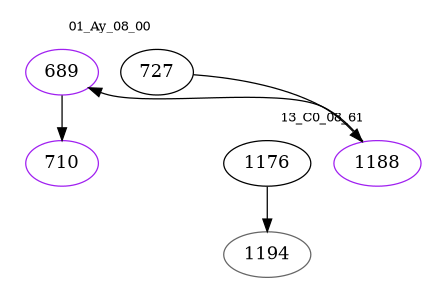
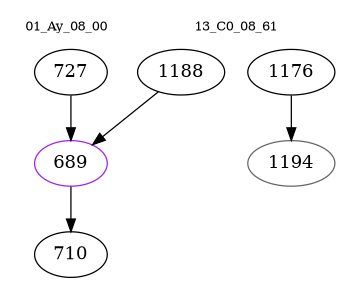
(279, 89) -> (71, 112)
(62, 163) -> (71, 255)
(377, 163) -> (181, 72)
